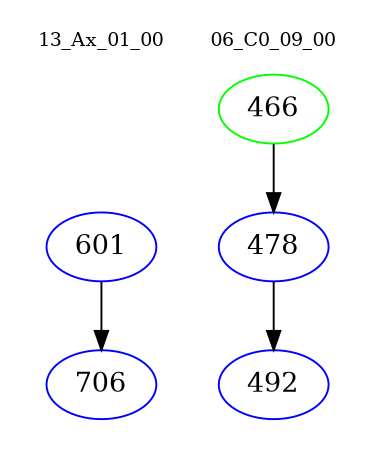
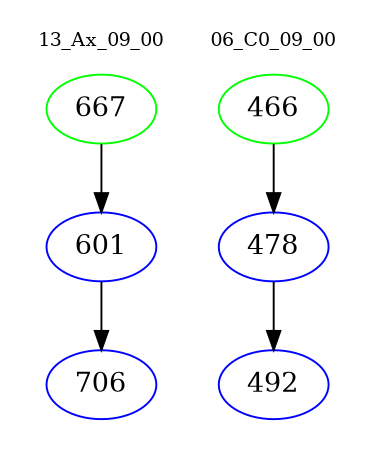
(101, 41) -> (101, 41)
none -> (101, 109)
